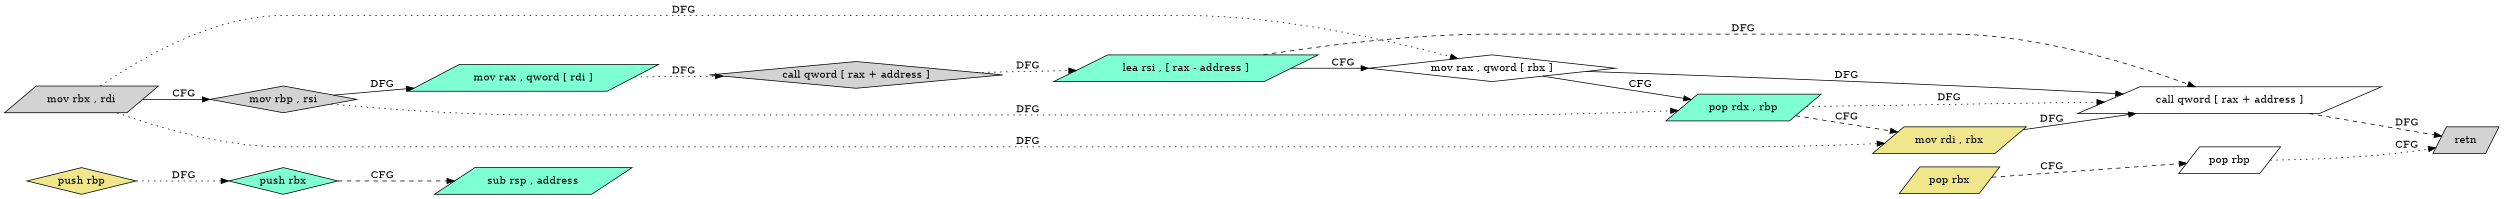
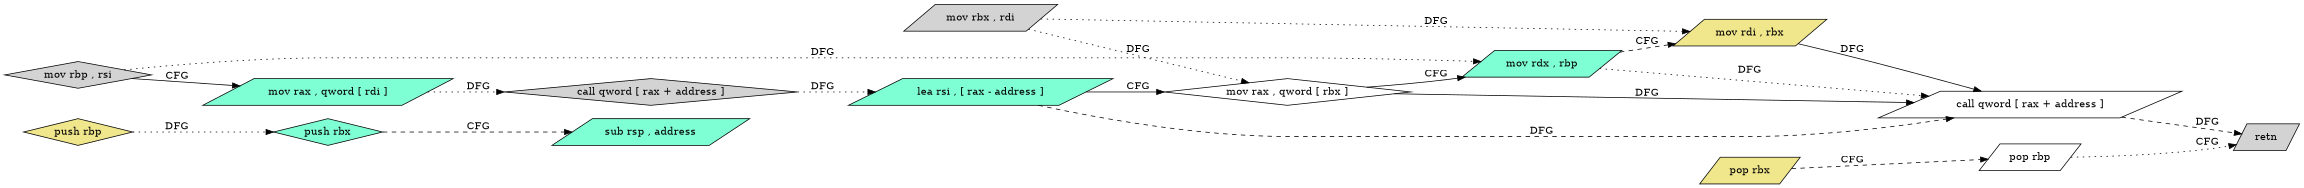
(383, 84) -> (177, 76)
(173, 99) -> none
(1744, 108) -> (1542, 64)
